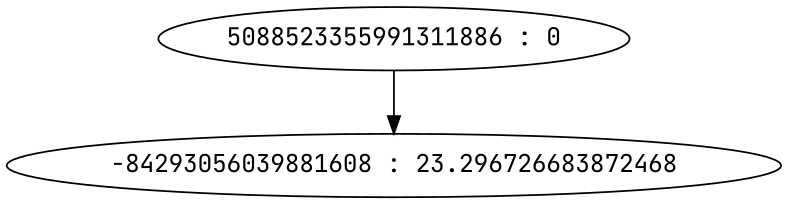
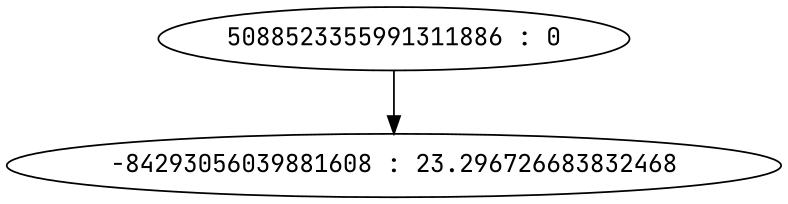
(394, 166) -> (394, 166)
